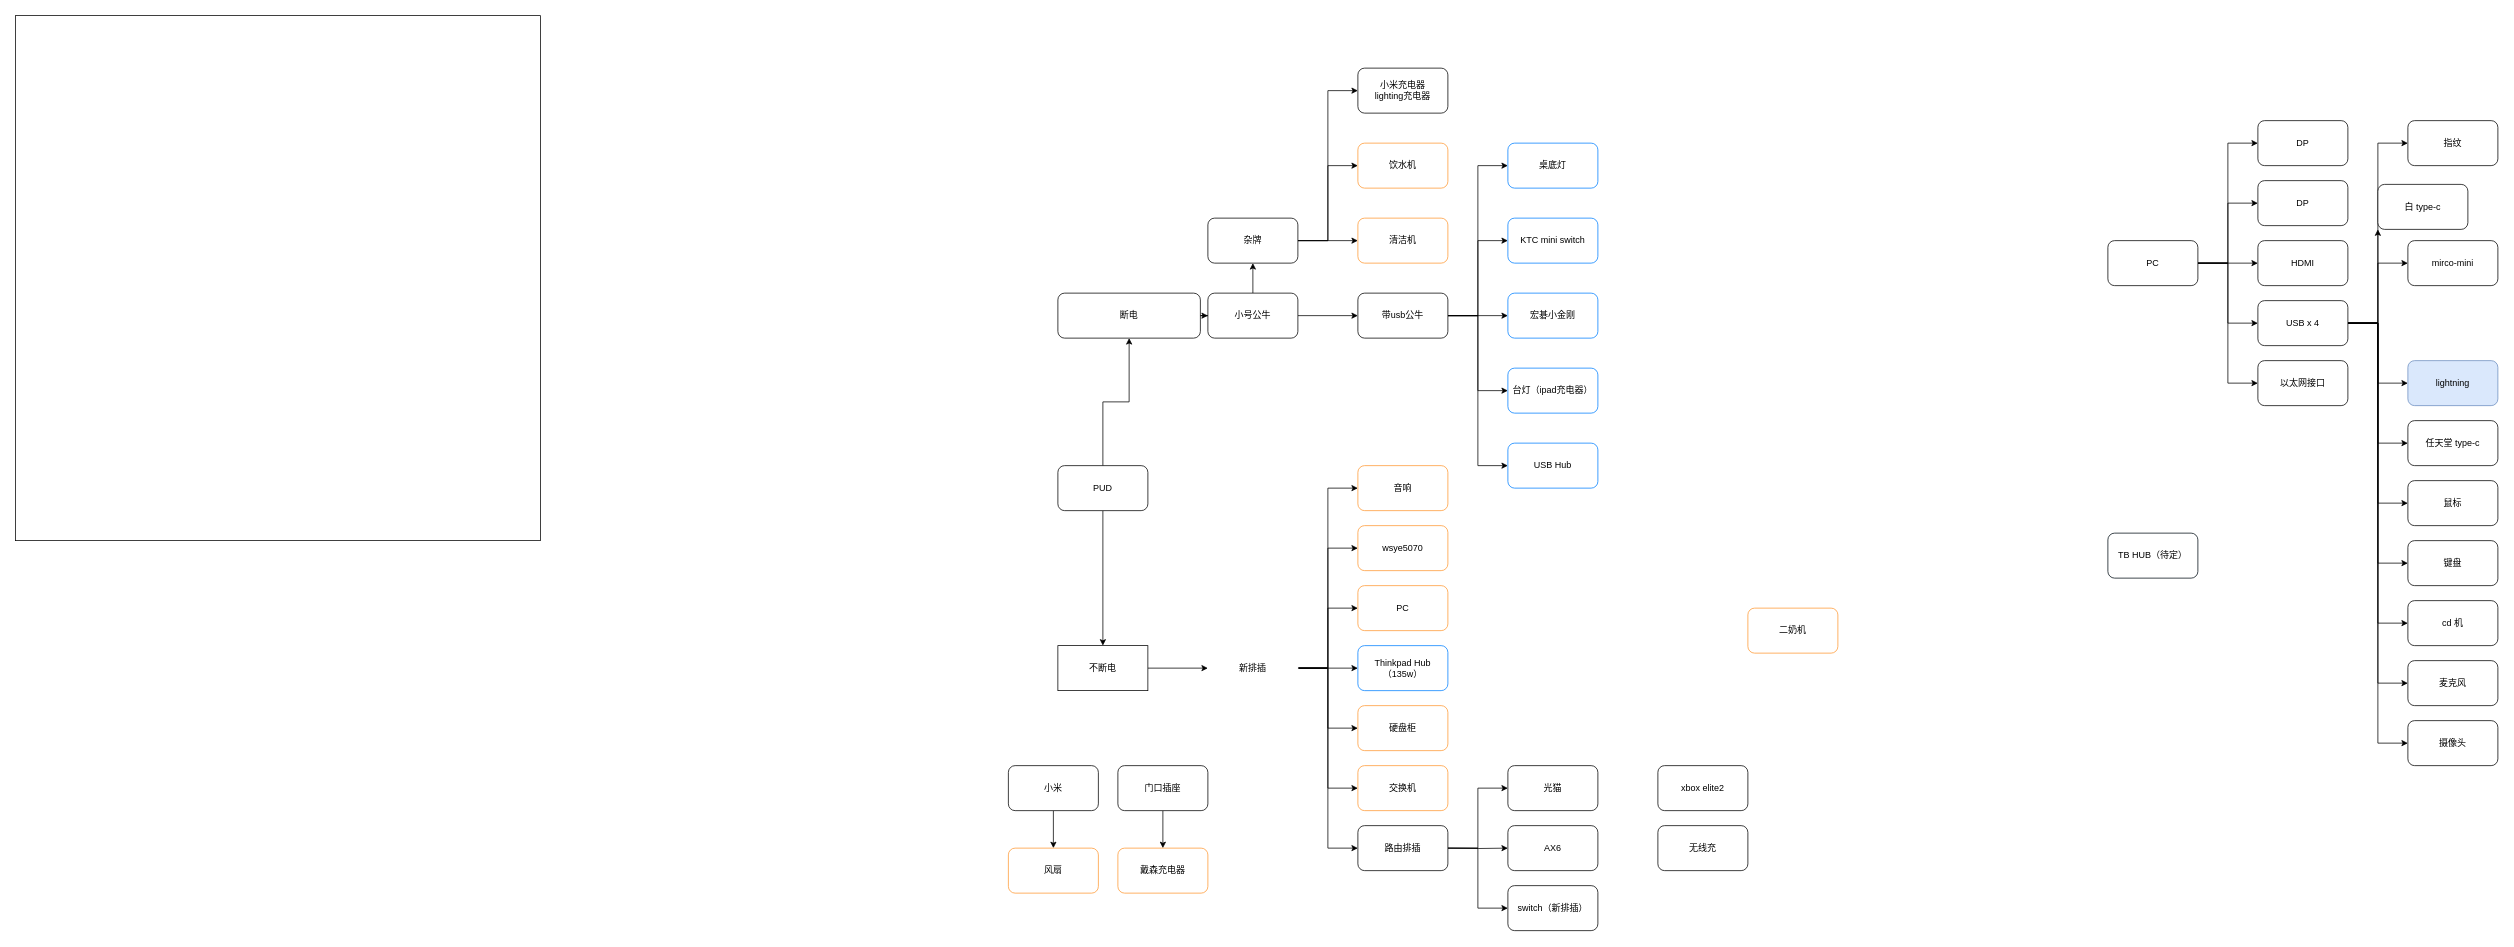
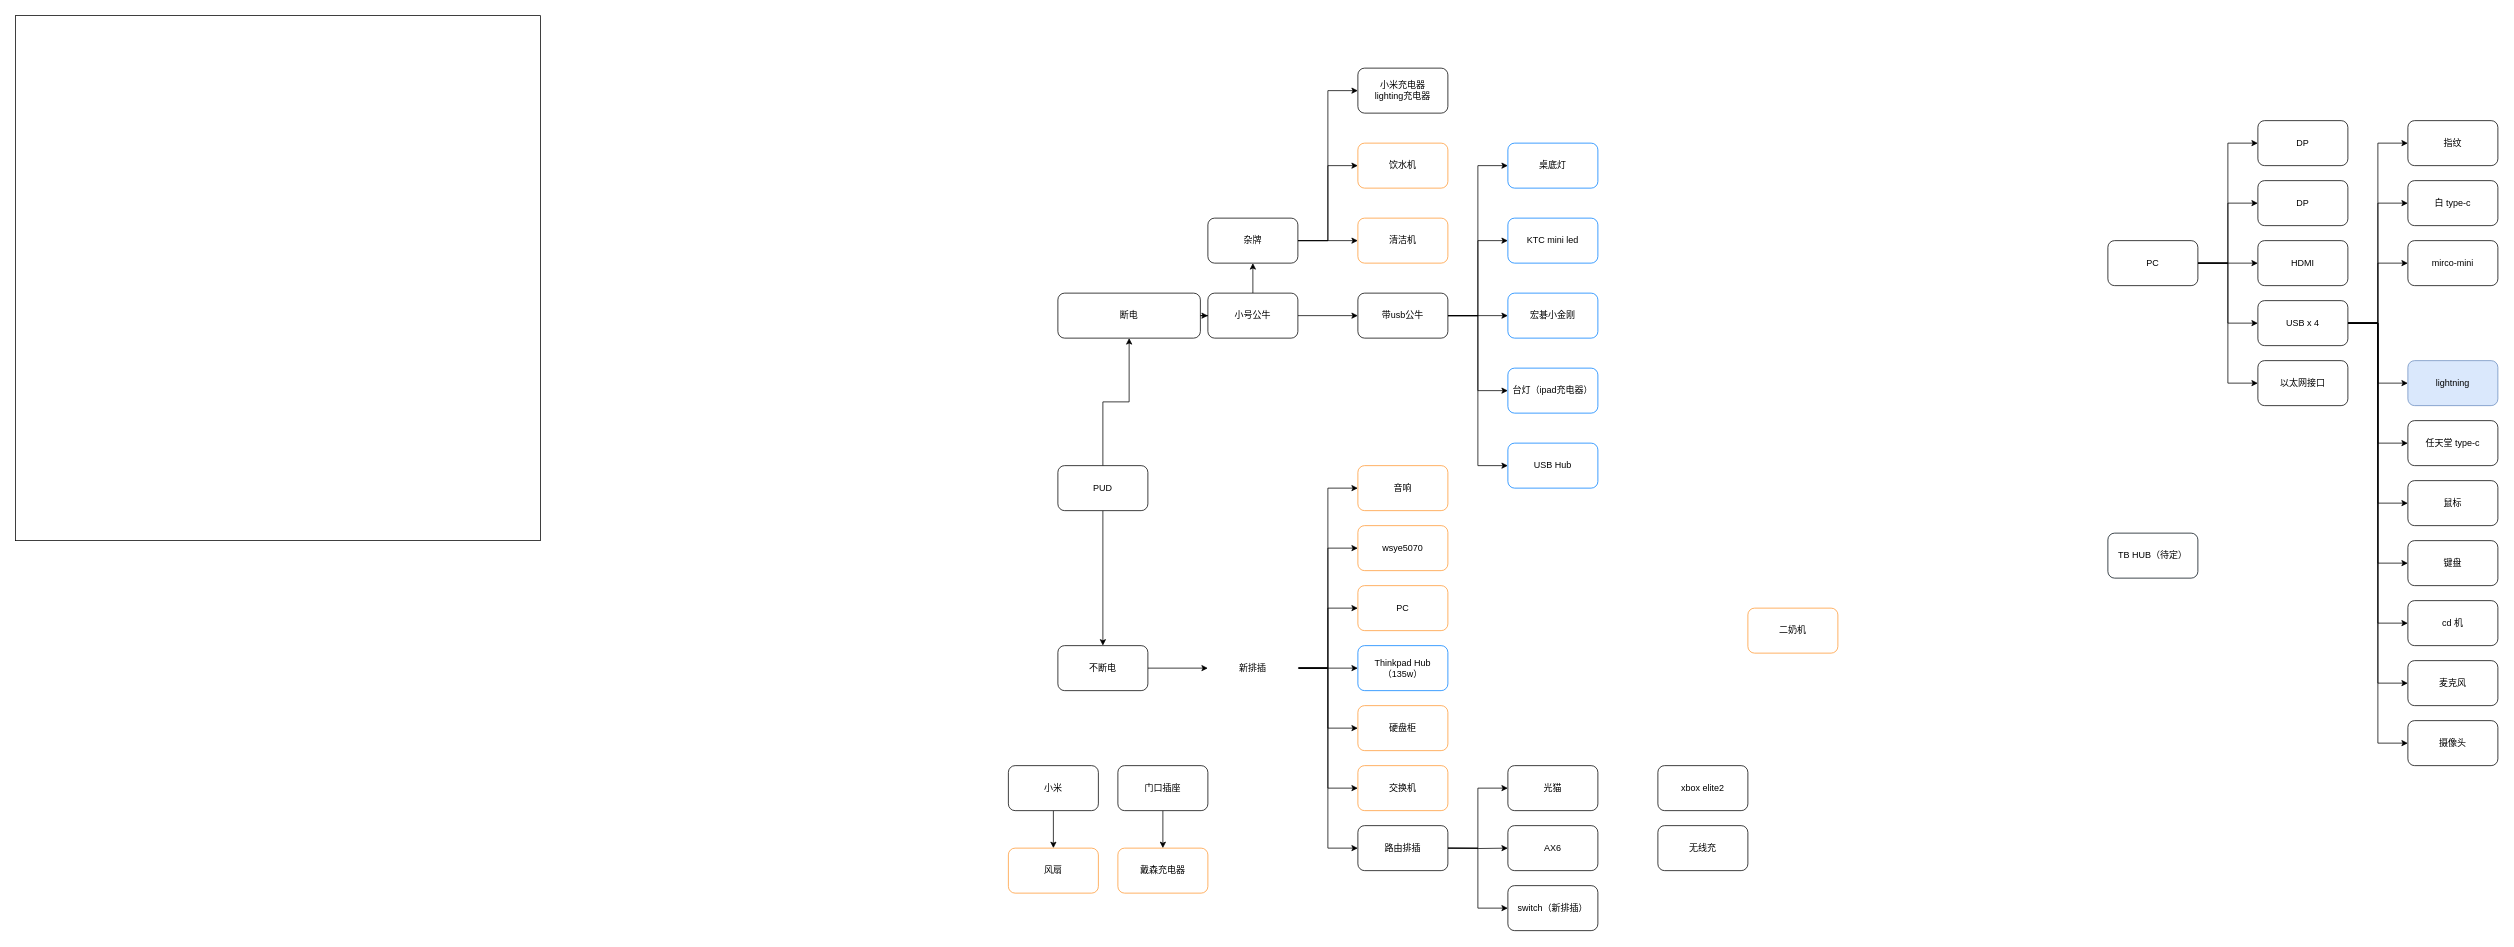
(2423, 207) -> (2453, 203)
(1553, 240) -> (1553, 240)
(1103, 668) -> (1103, 668)
